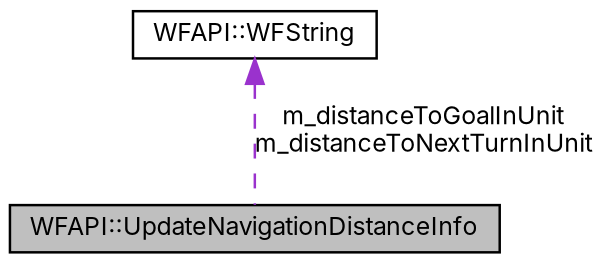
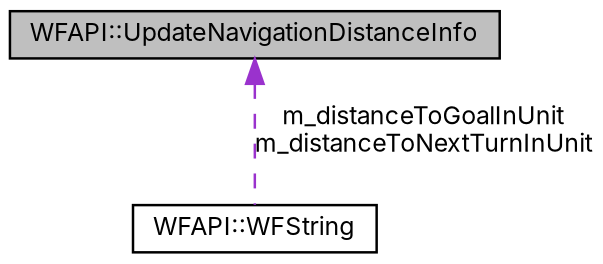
(255, 144) -> (255, 144)
